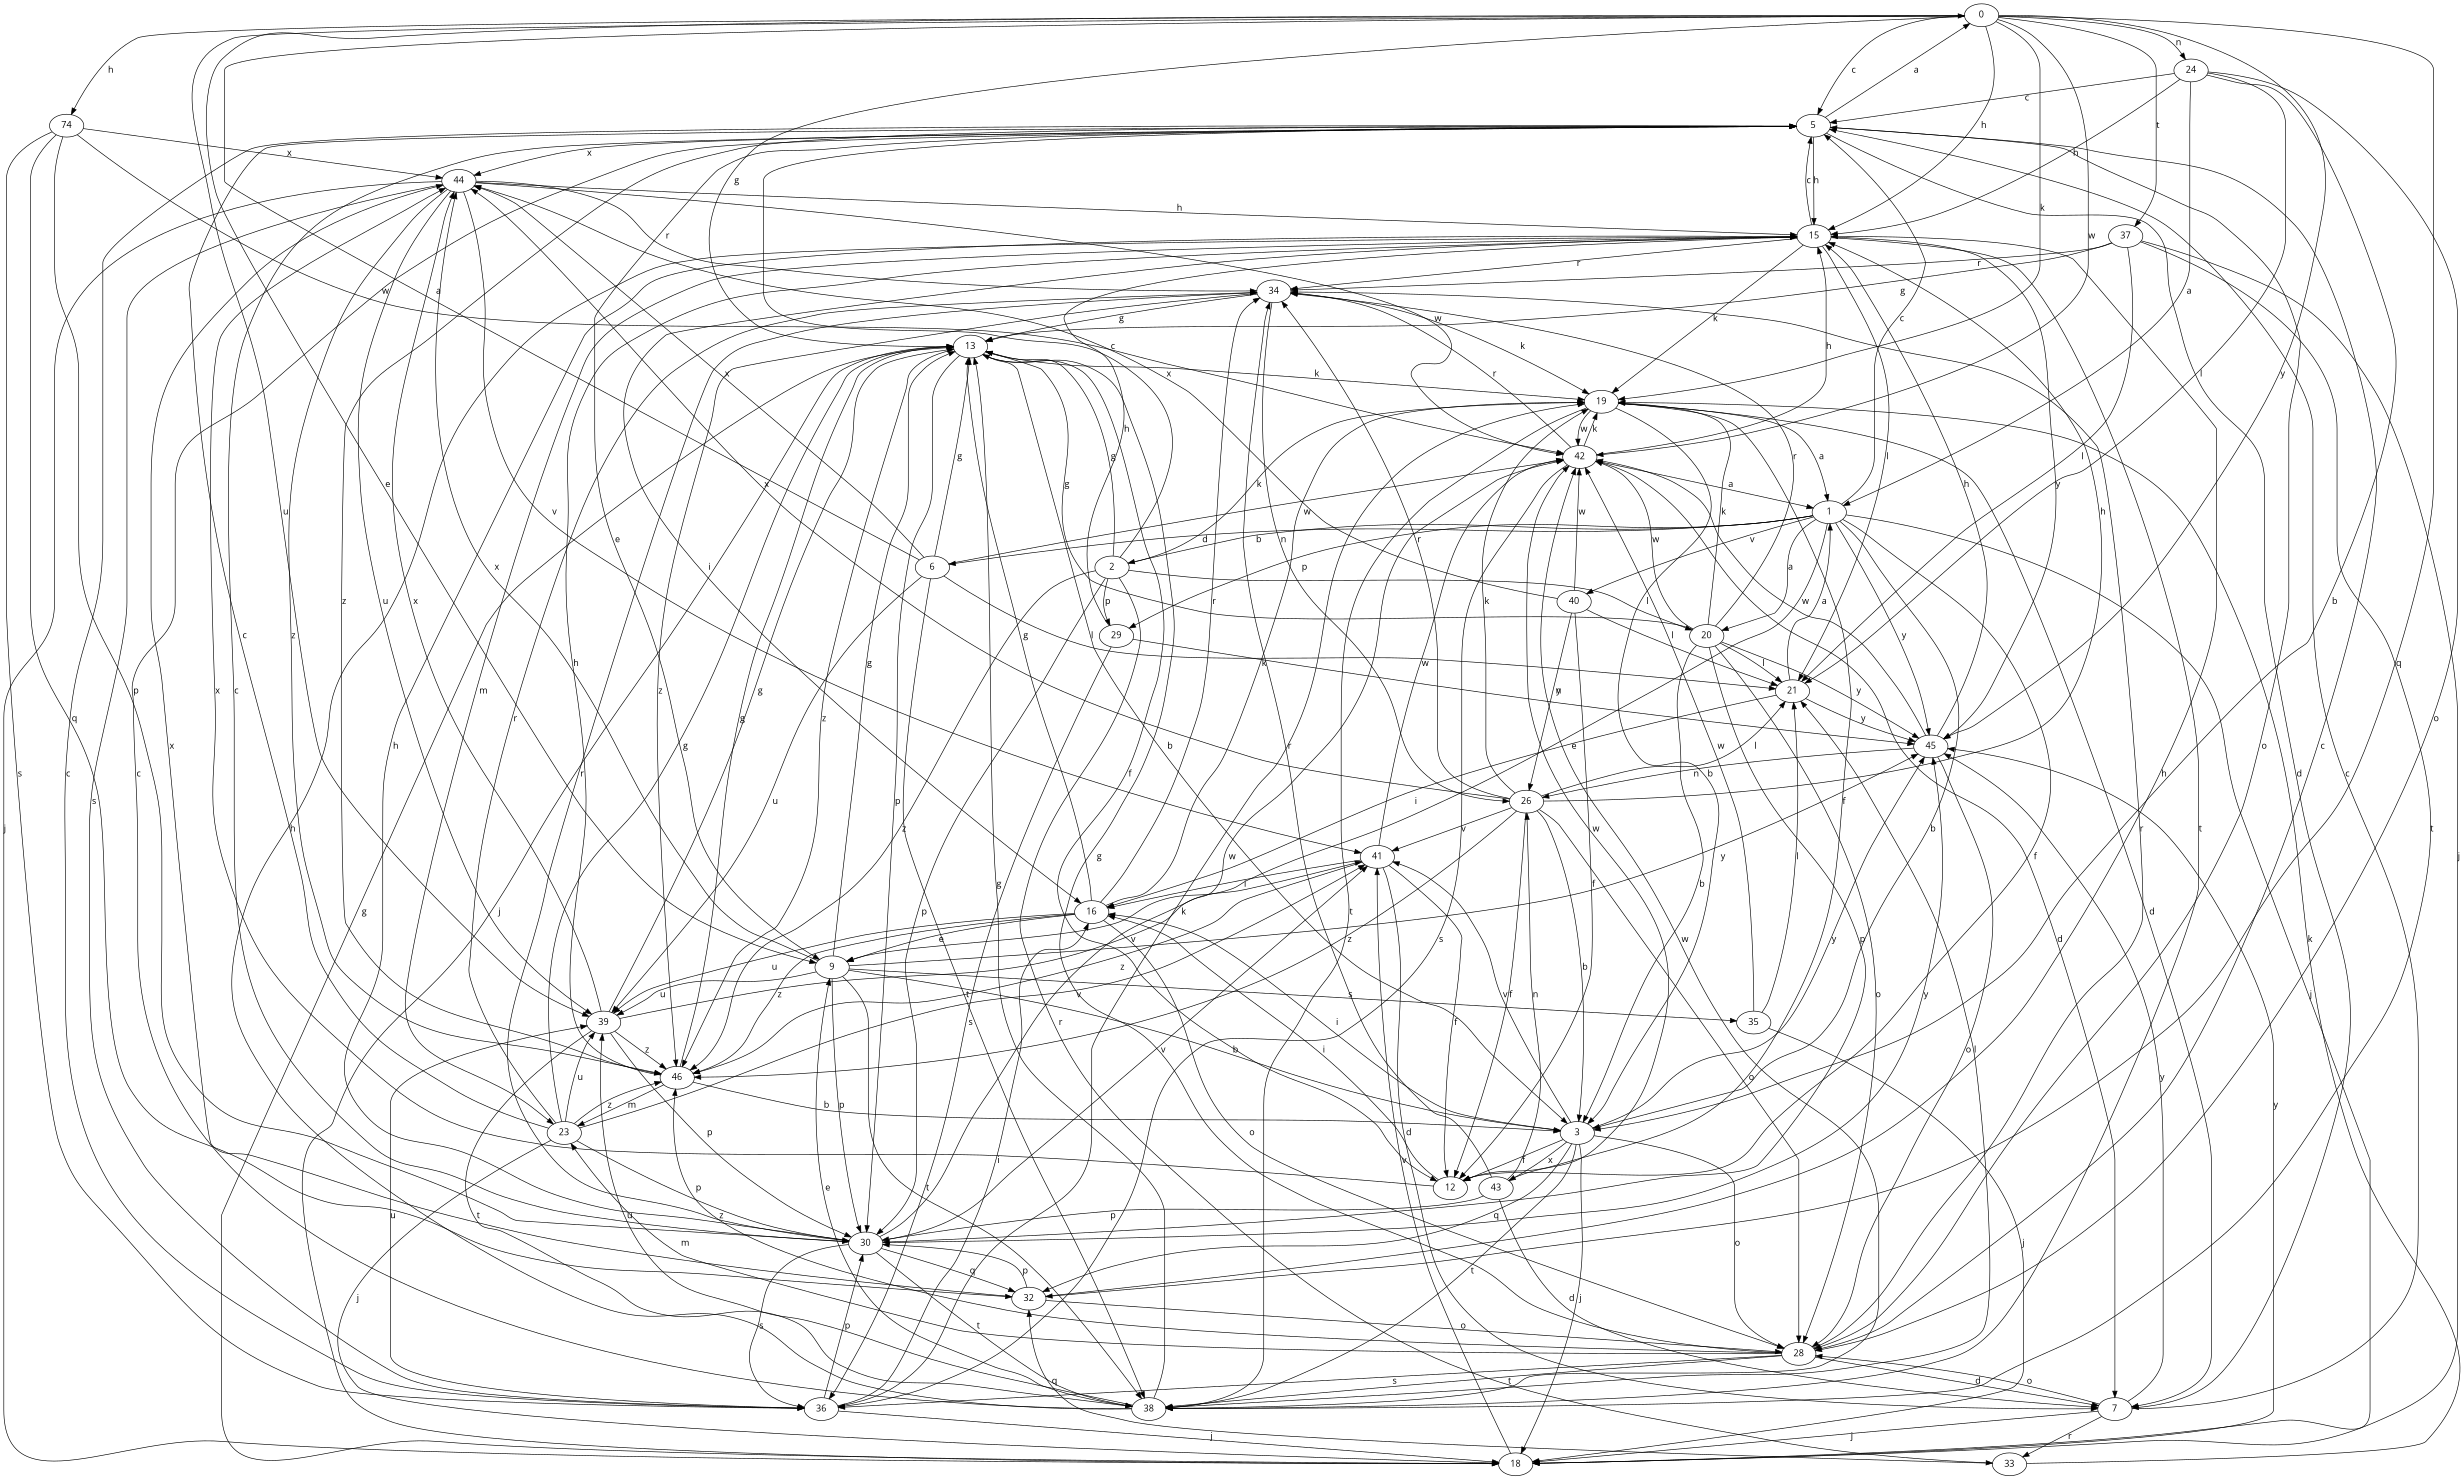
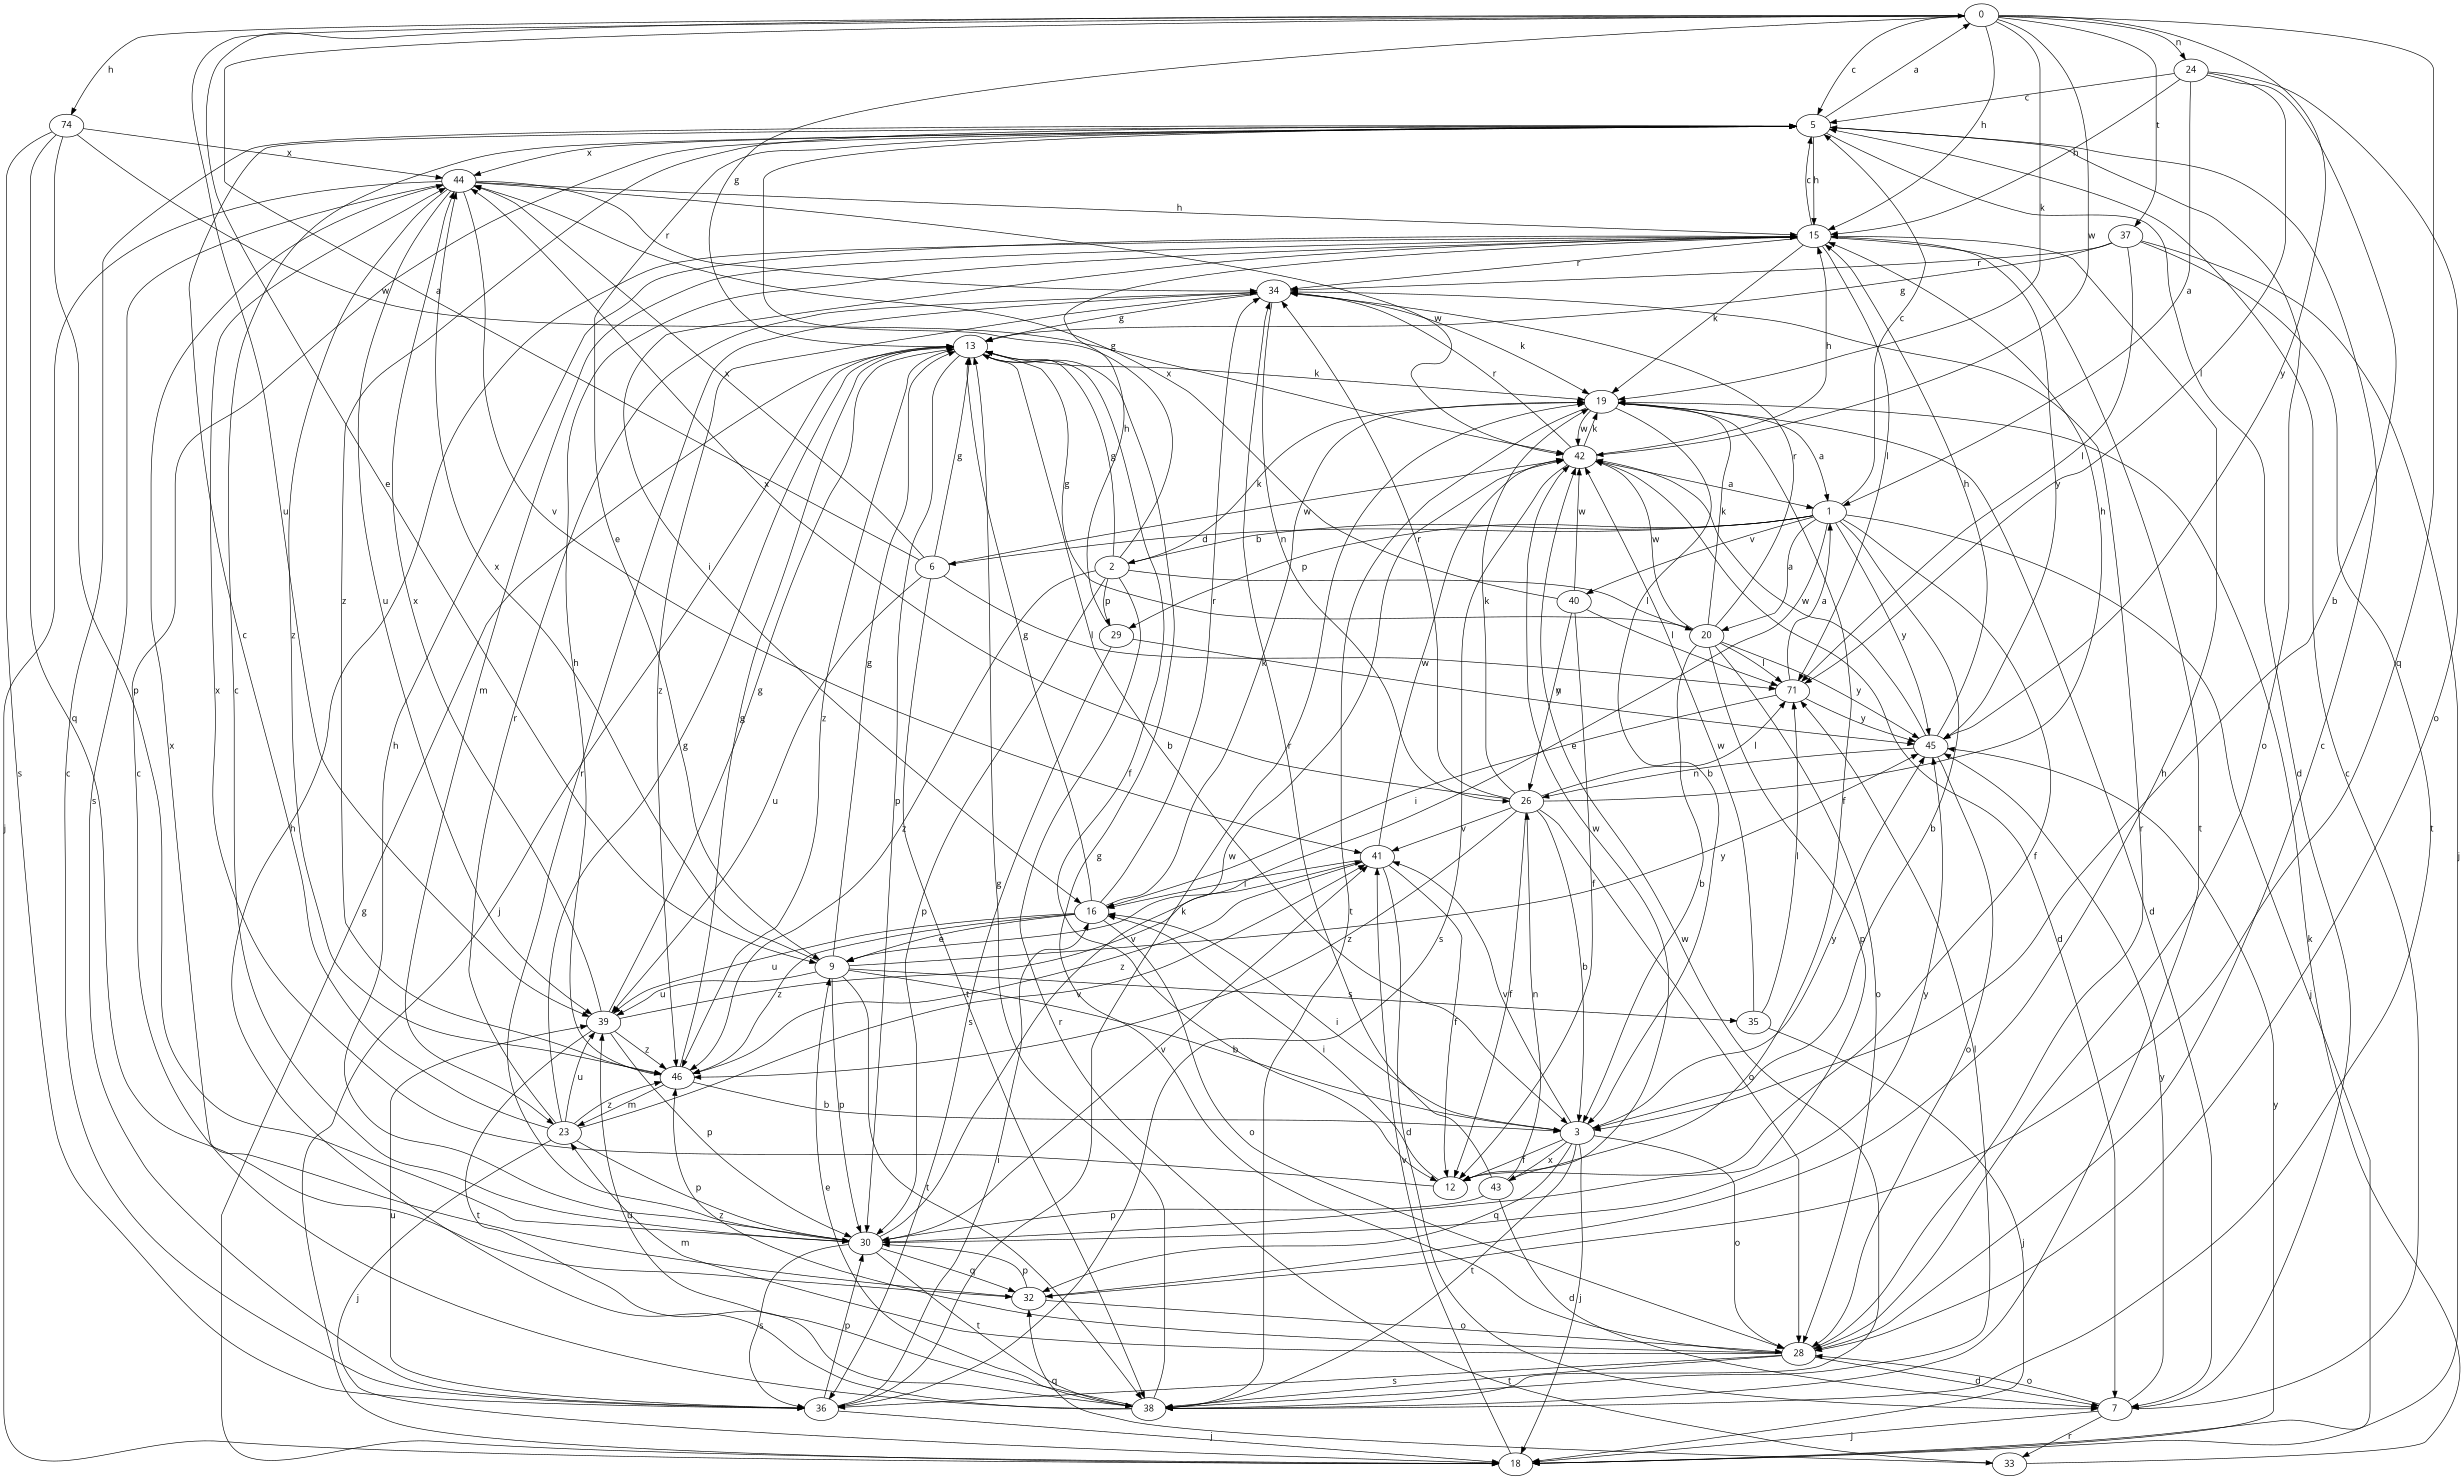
(1113, 347) -> (1113, 347)
(1792, 691) -> (1792, 691)
